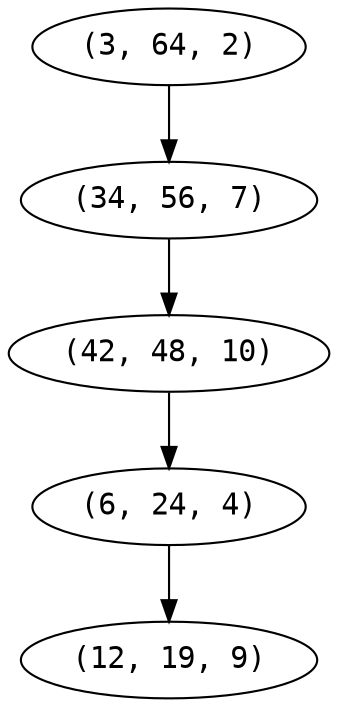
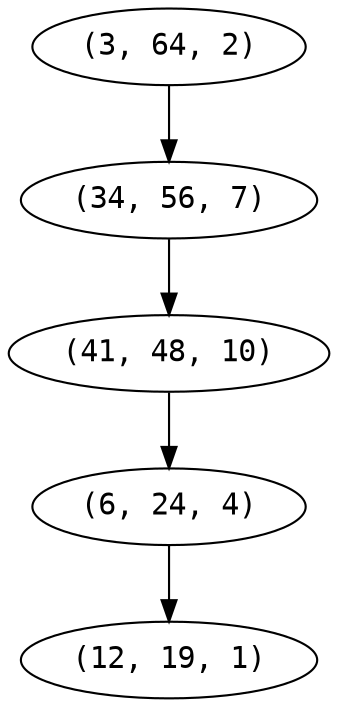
(169, 353) -> (169, 353)
(169, 660) -> (169, 660)
